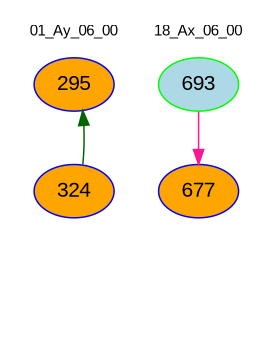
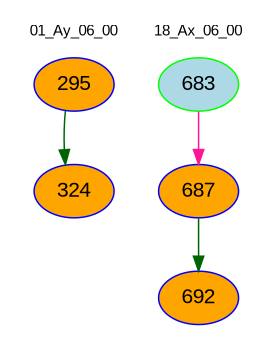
(199, 84) -> (199, 84)
(84, 145) -> (64, 130)
(199, 191) -> (199, 191)
none -> (199, 298)
